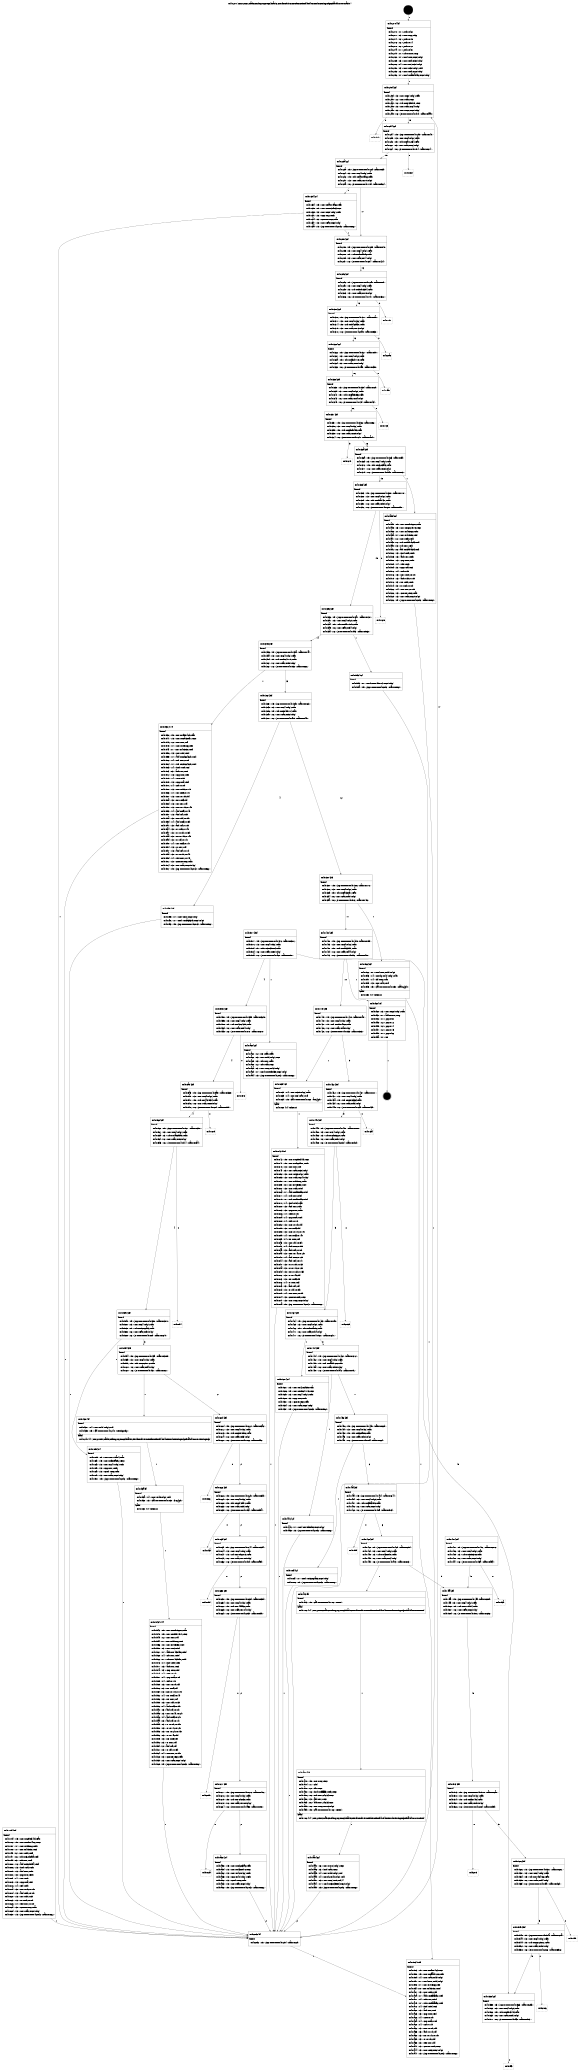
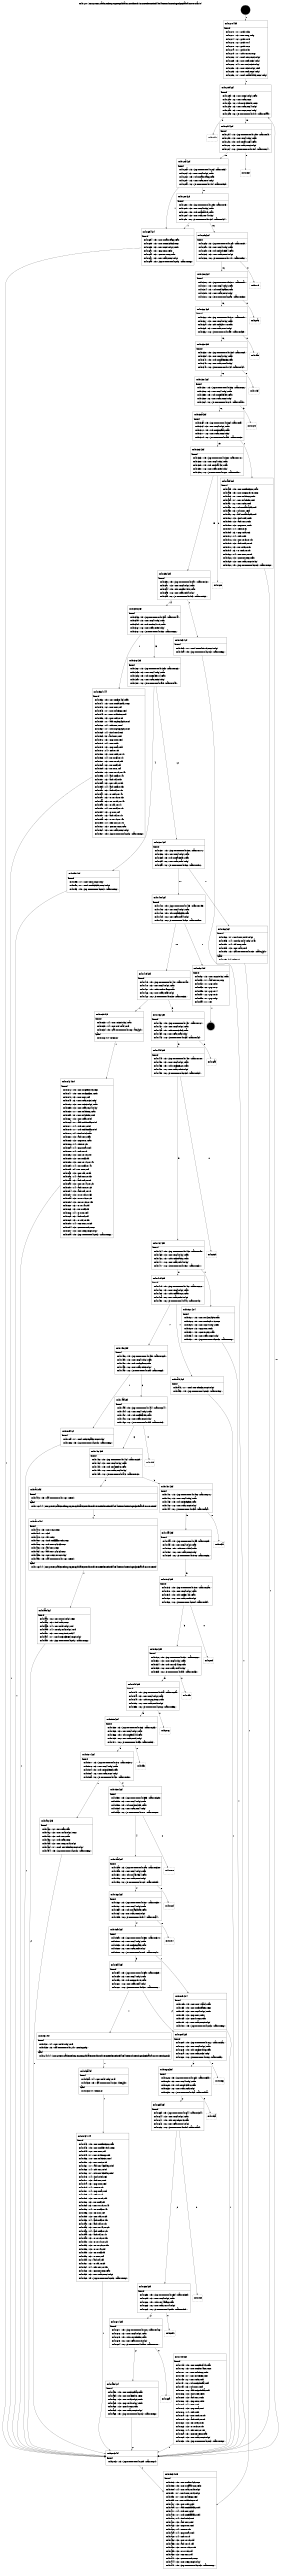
(347, 233) -> (187, 225)
(353, 409) -> (222, 374)
(426, 1430) -> (120, 1748)
(426, 1576) -> (150, 1480)
